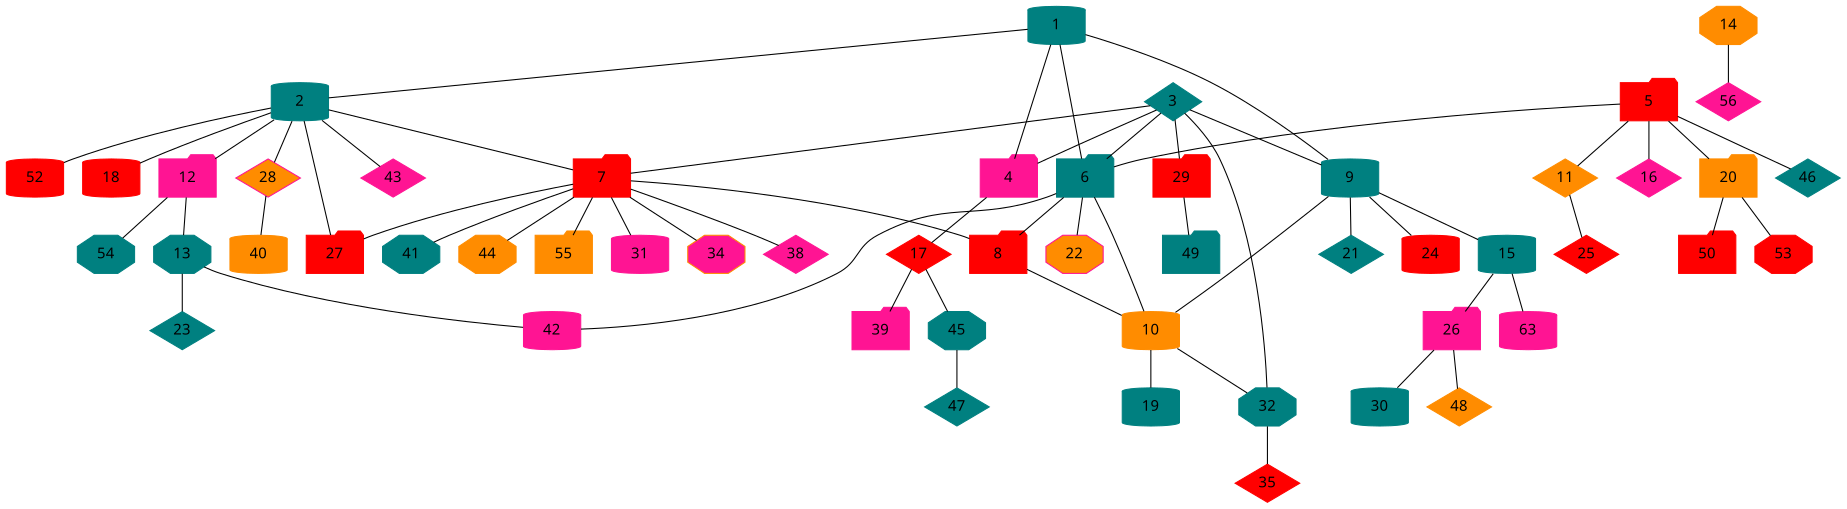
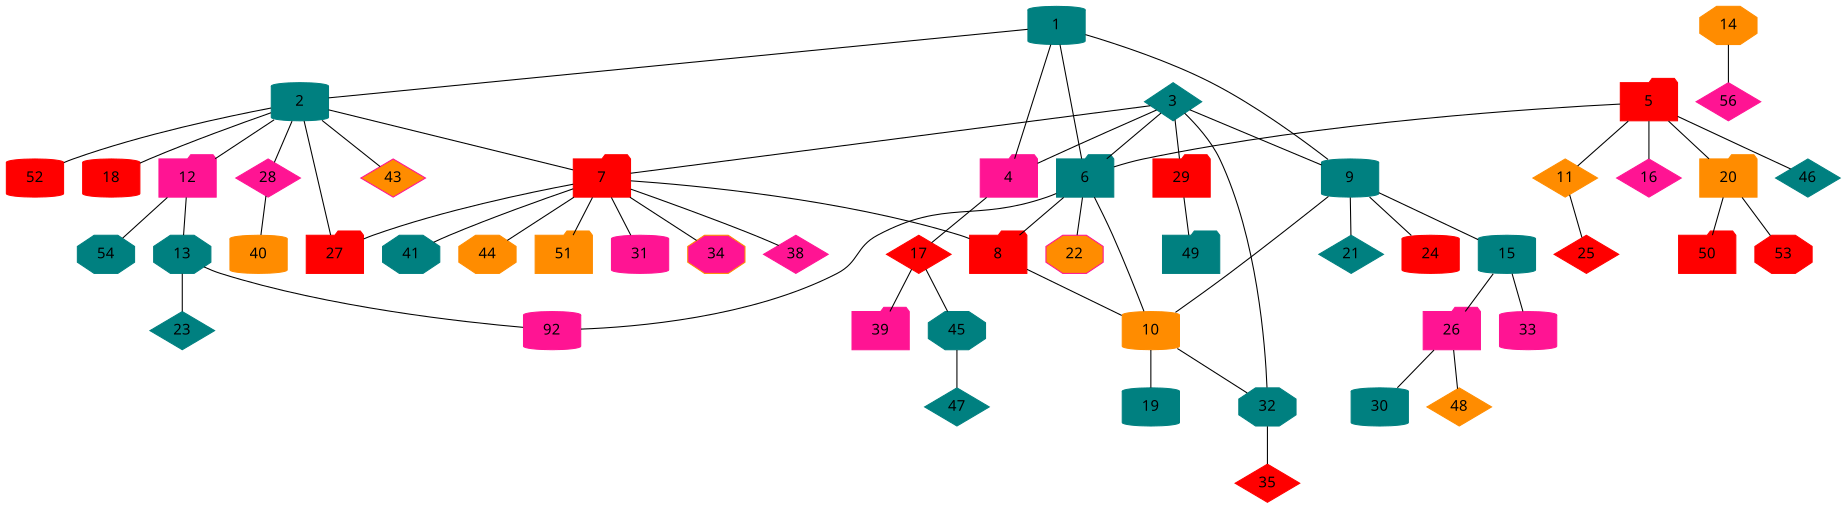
(268, 178) -> (268, 178)
(393, 178) -> (393, 178)
(564, 254) -> (564, 254)
(552, 331) -> (552, 331)
(1528, 331) -> (1528, 331)
